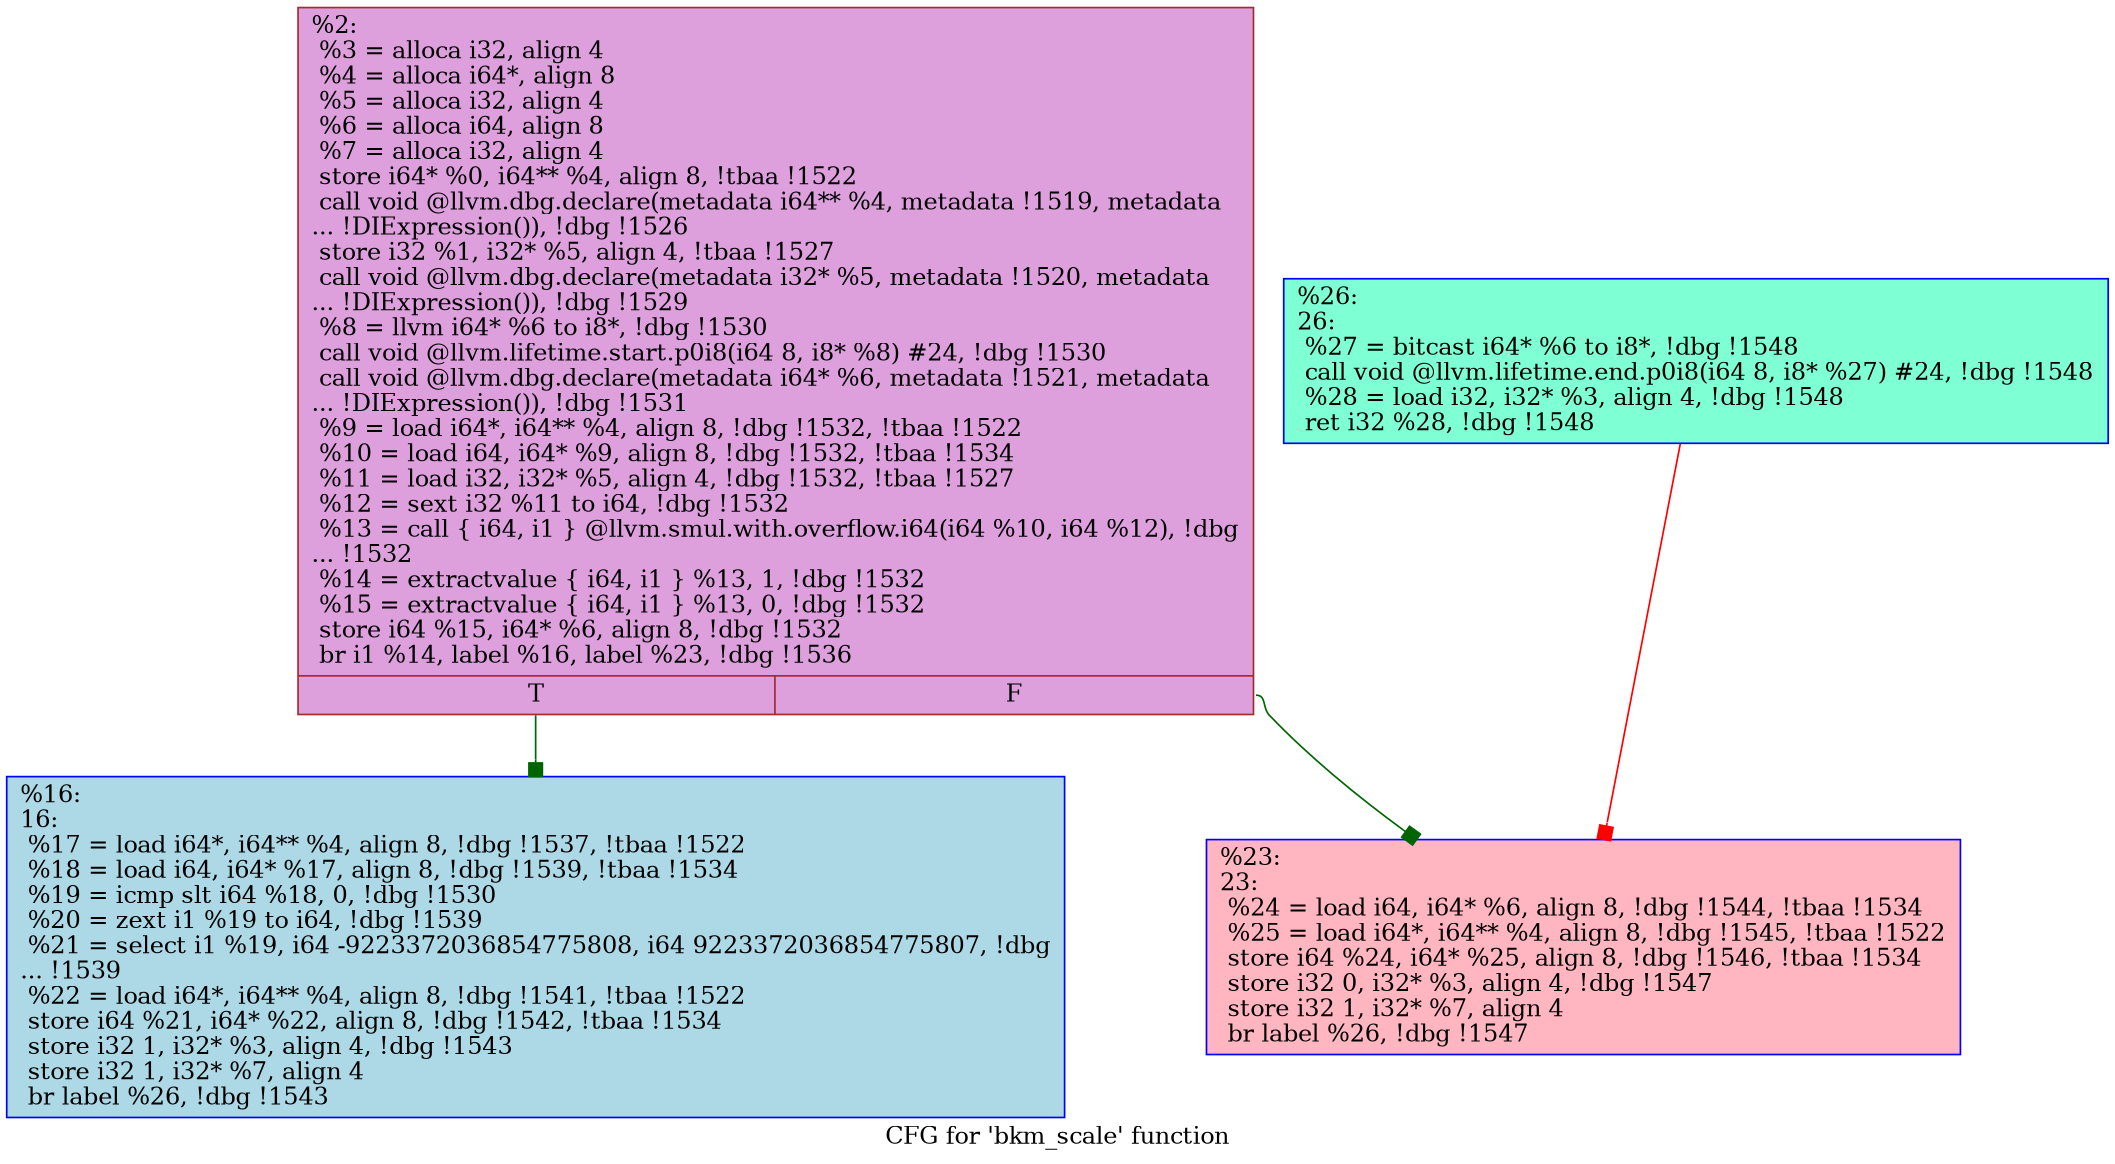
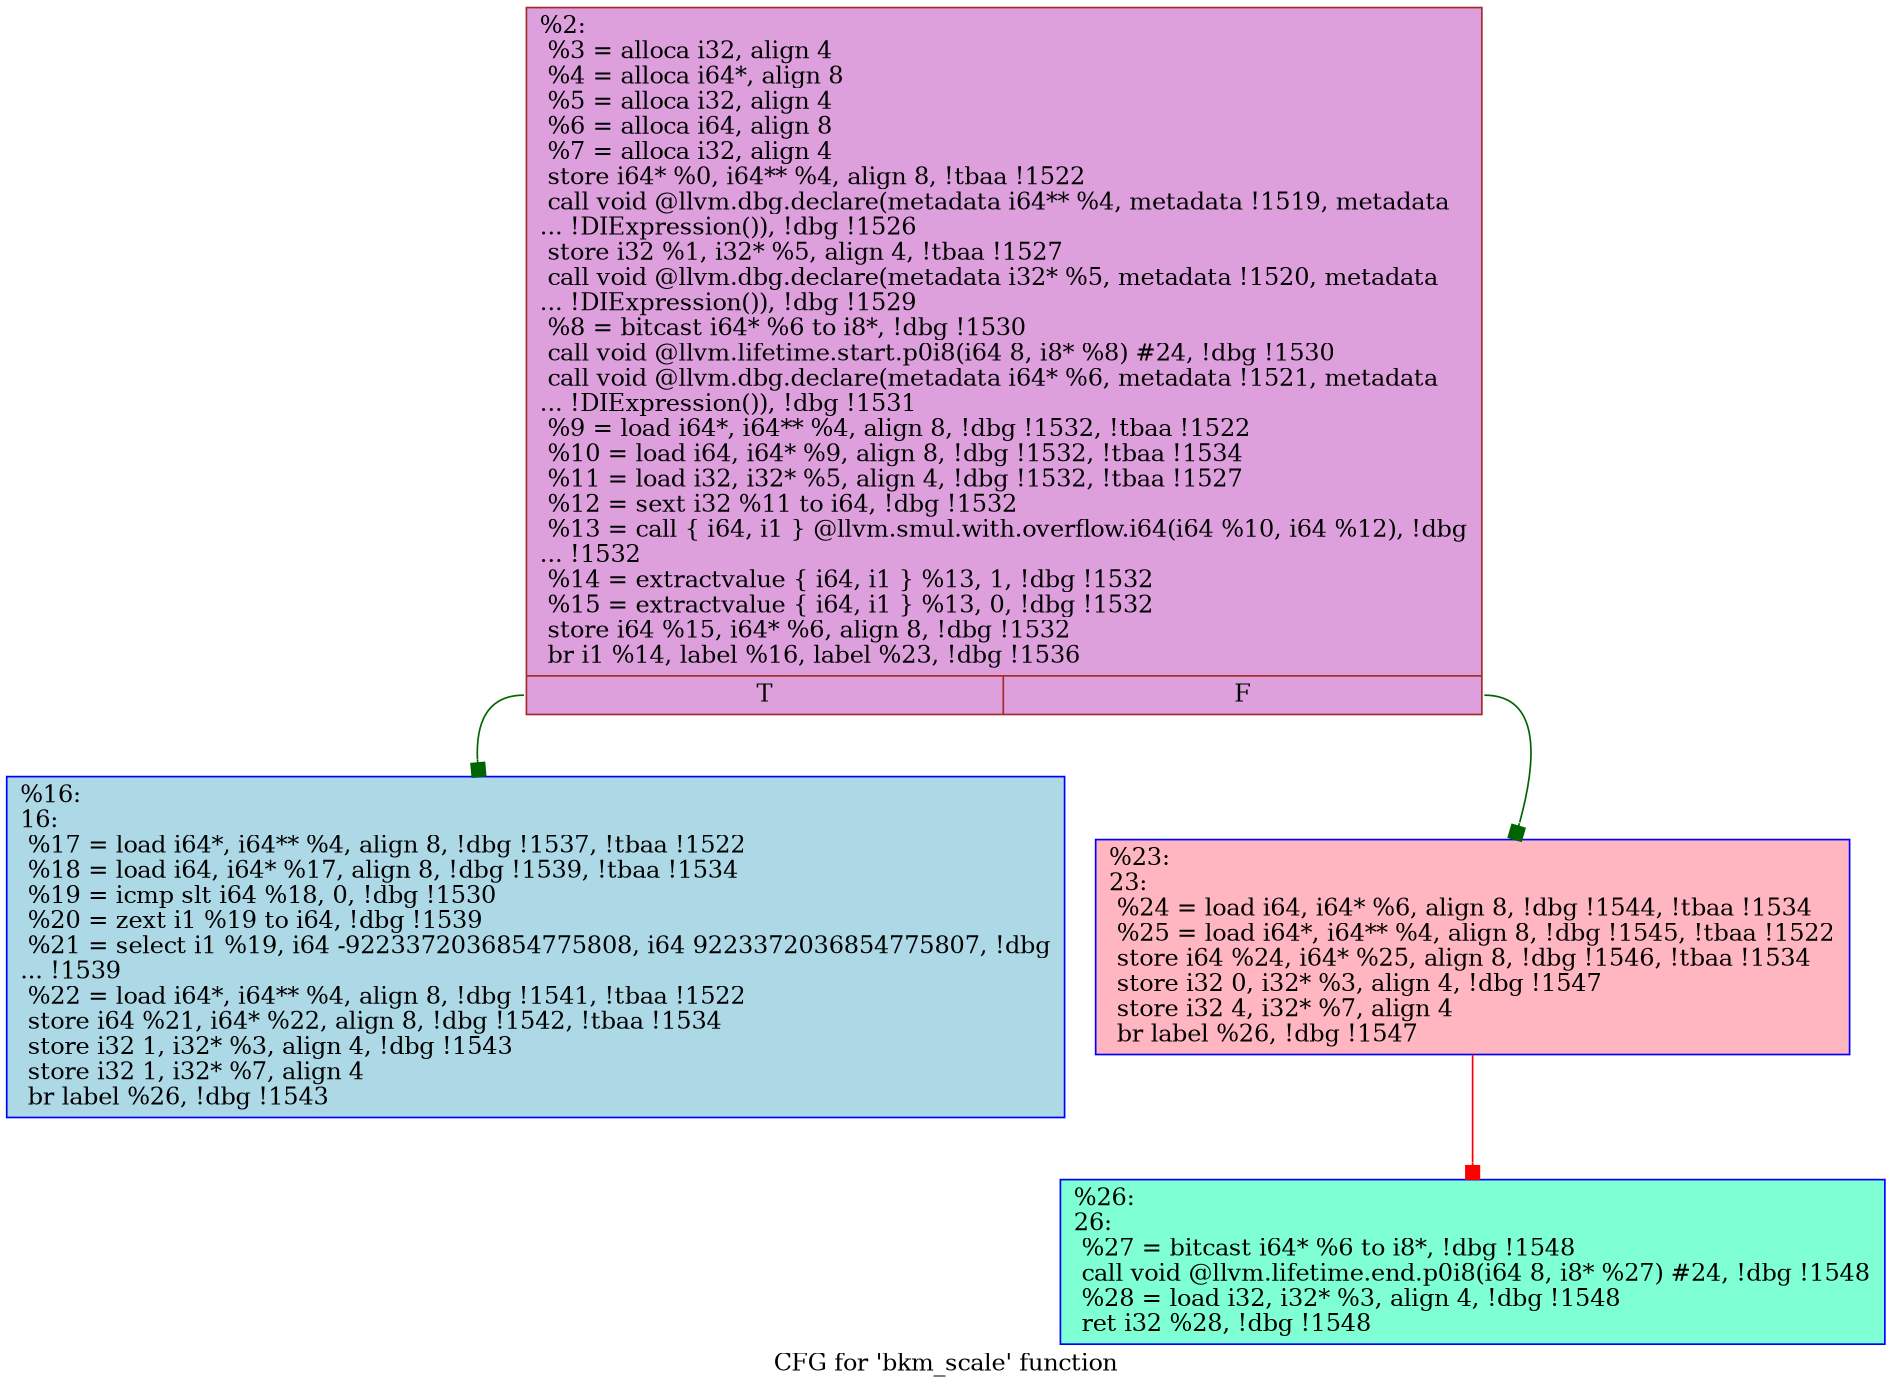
(540, 328) -> (783, 328)
(1644, 633) -> (1473, 1108)
(1392, 1009) -> (1281, 1009)
